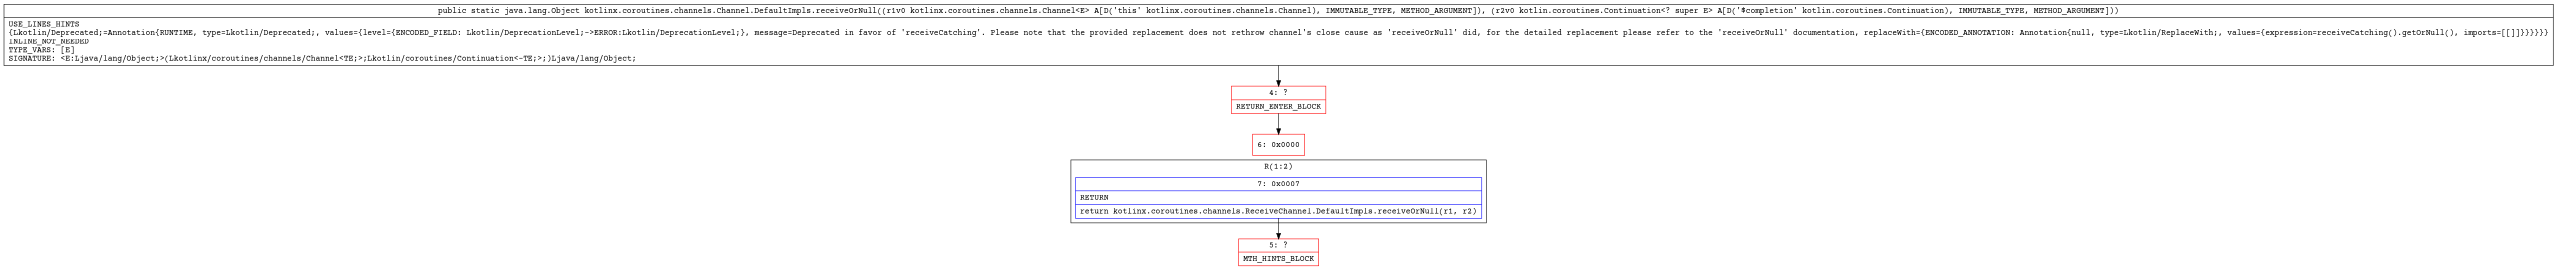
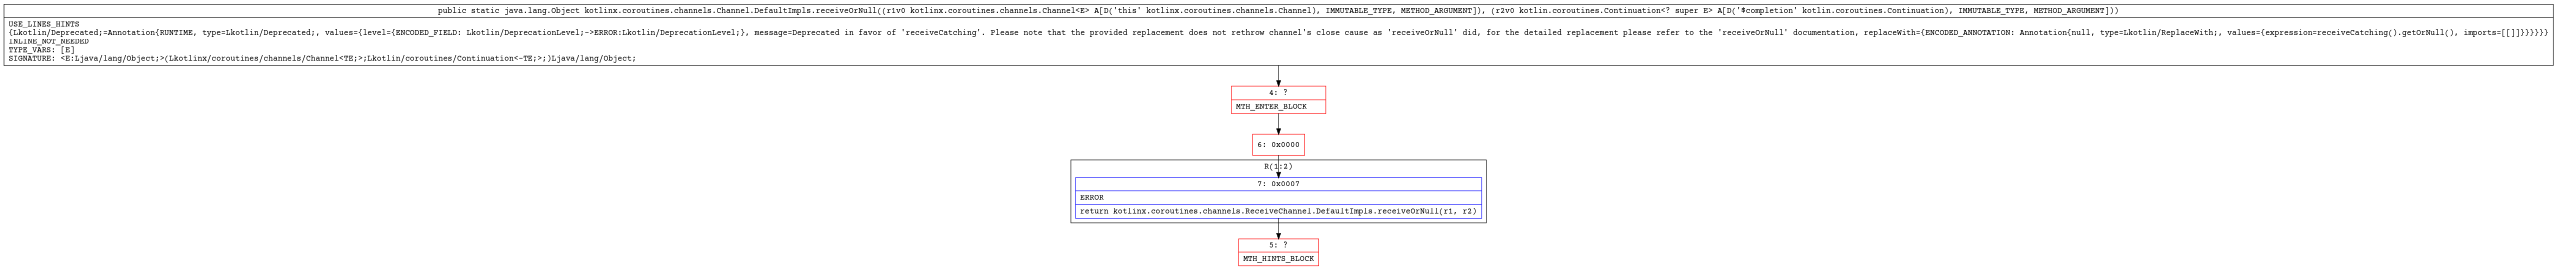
(1279, 106) -> (1271, 106)
none -> (1279, 164)
(1094, 197) -> (1092, 197)
